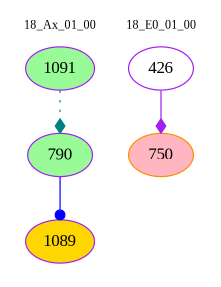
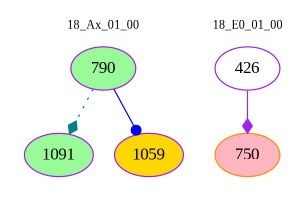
(60, 105) -> (85, 105)
(60, 241) -> (149, 155)
